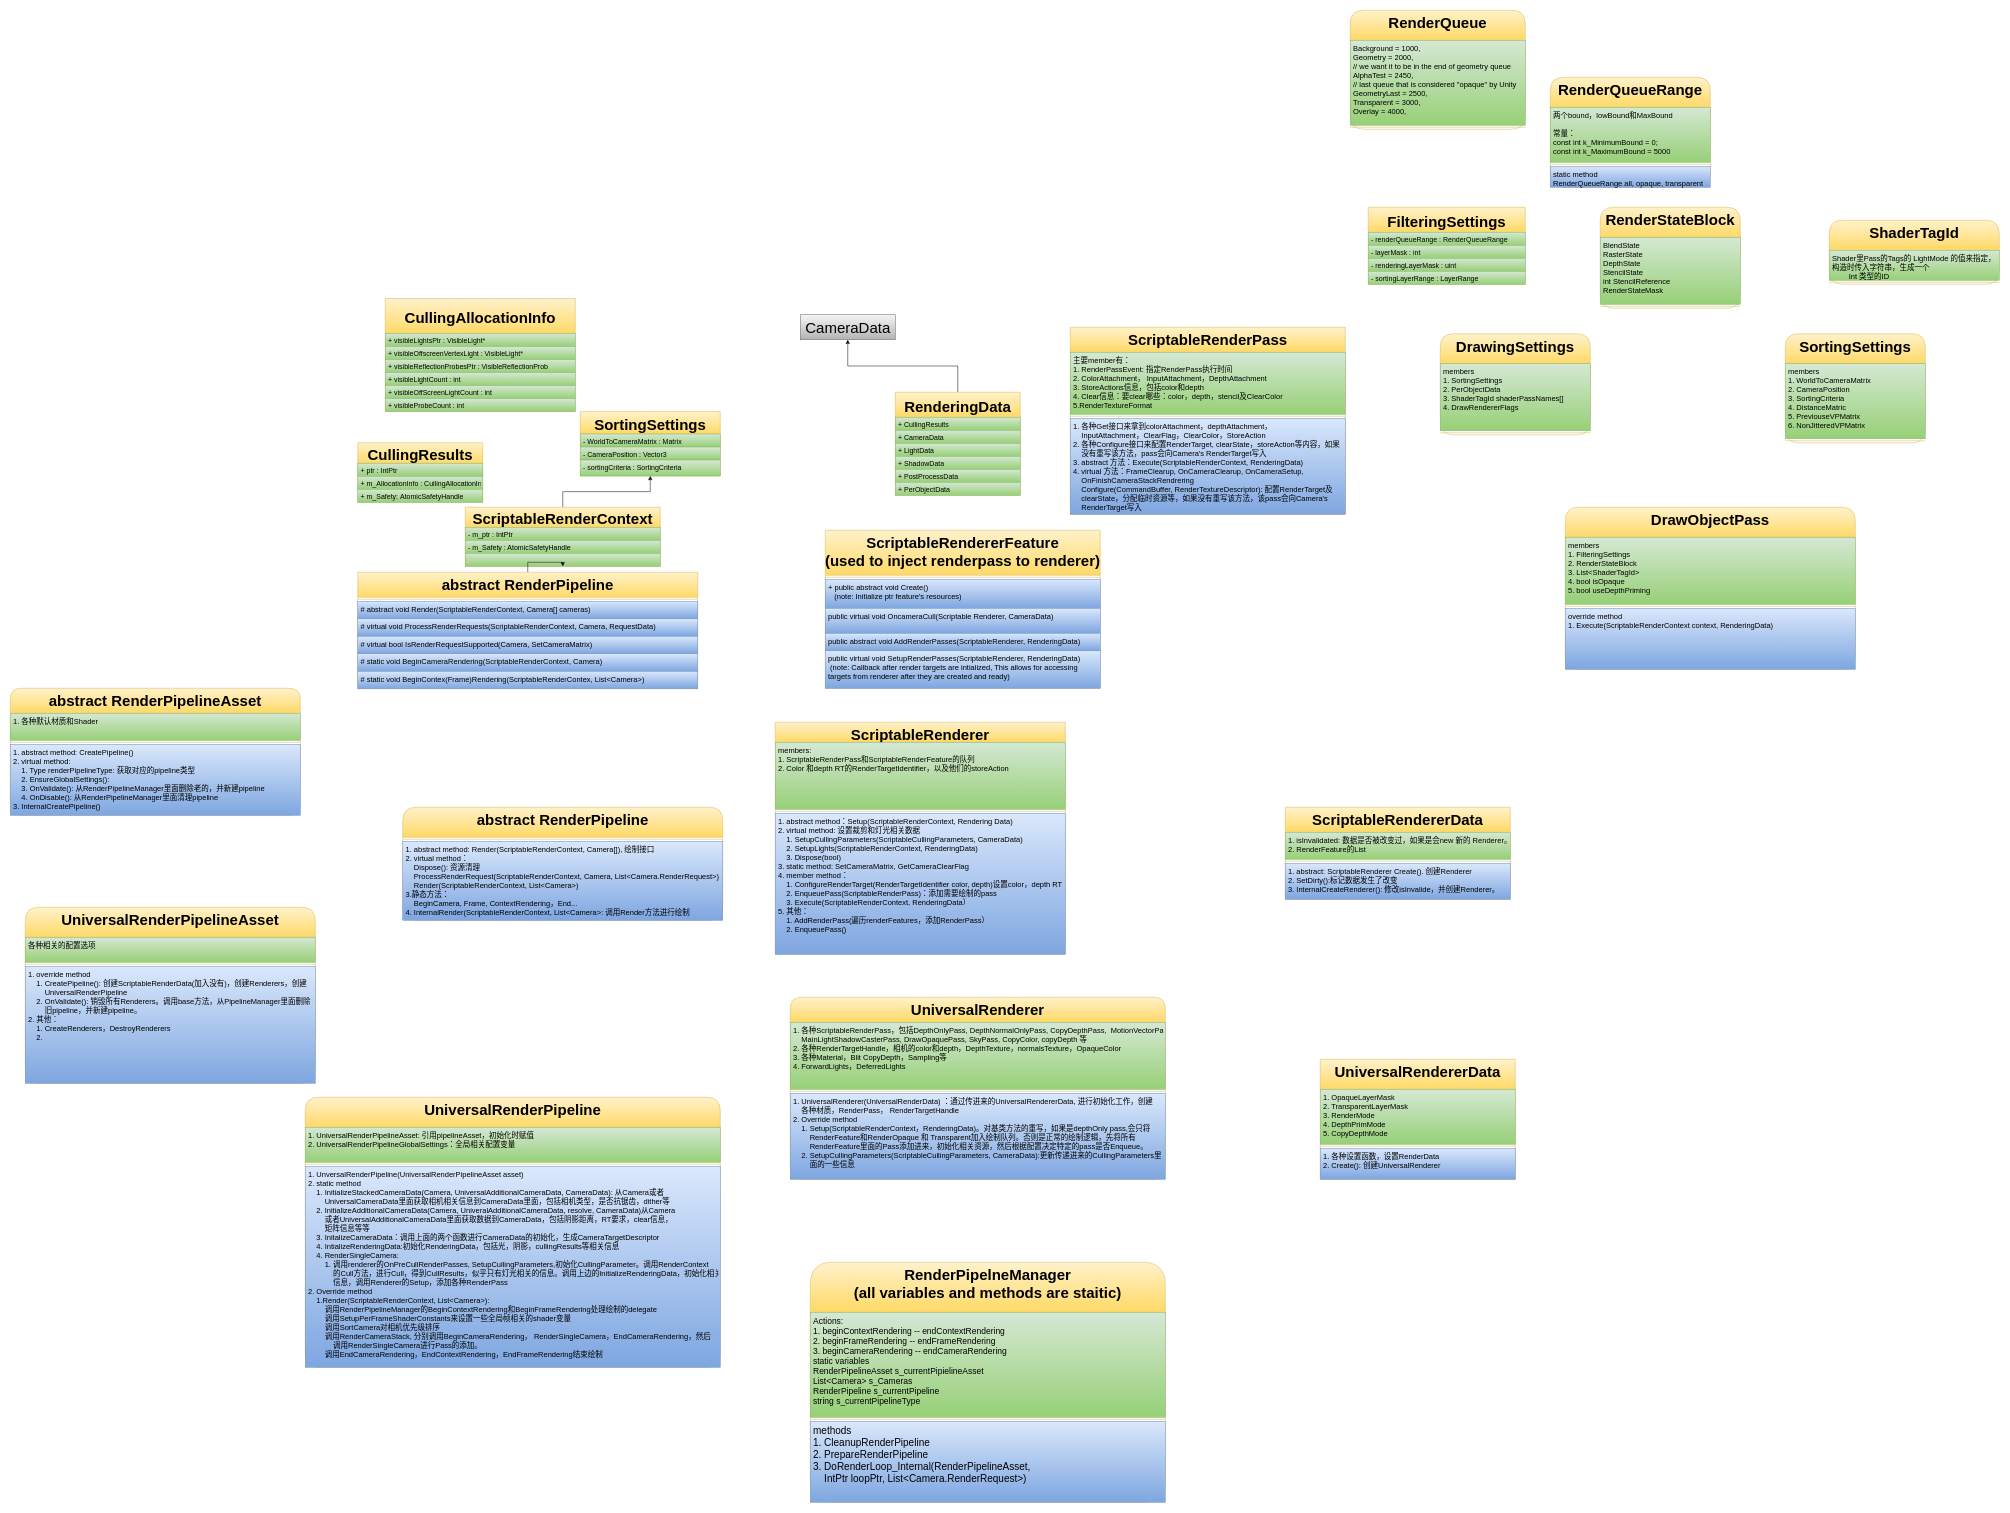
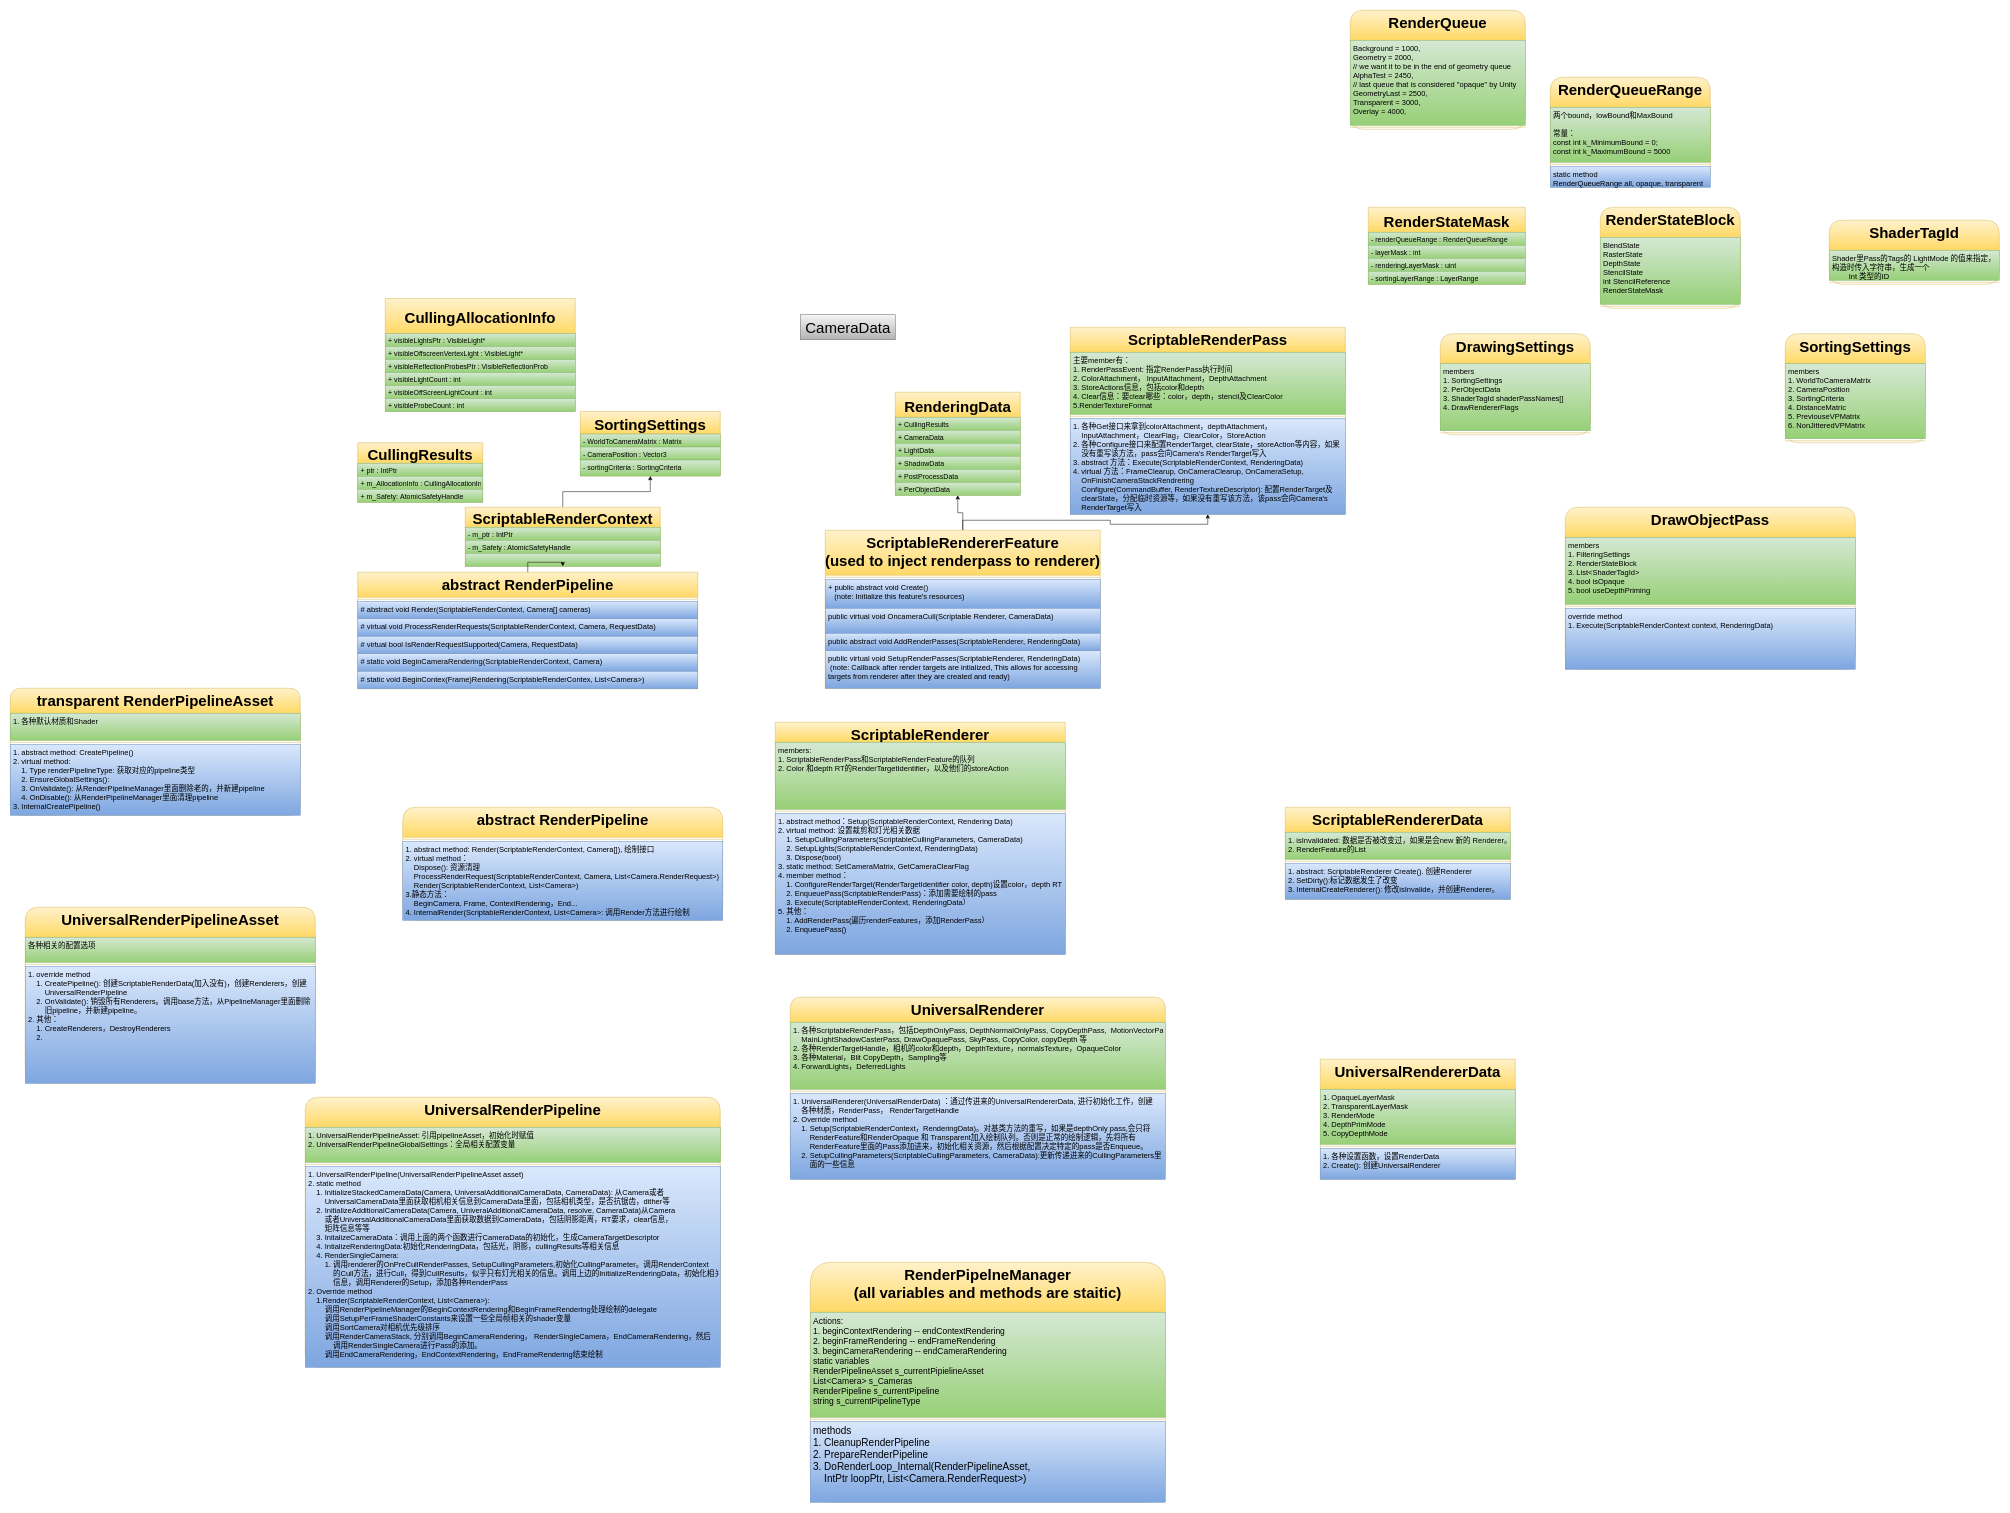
(1447, 222) -> (1447, 222)
(848, 344) -> none
none -> (958, 499)
none -> (964, 520)
(887, 587) -> (887, 587)
(486, 644) -> (479, 644)
(155, 701) -> (155, 701)
